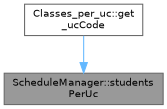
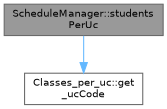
(84, 49) -> (84, 49)
